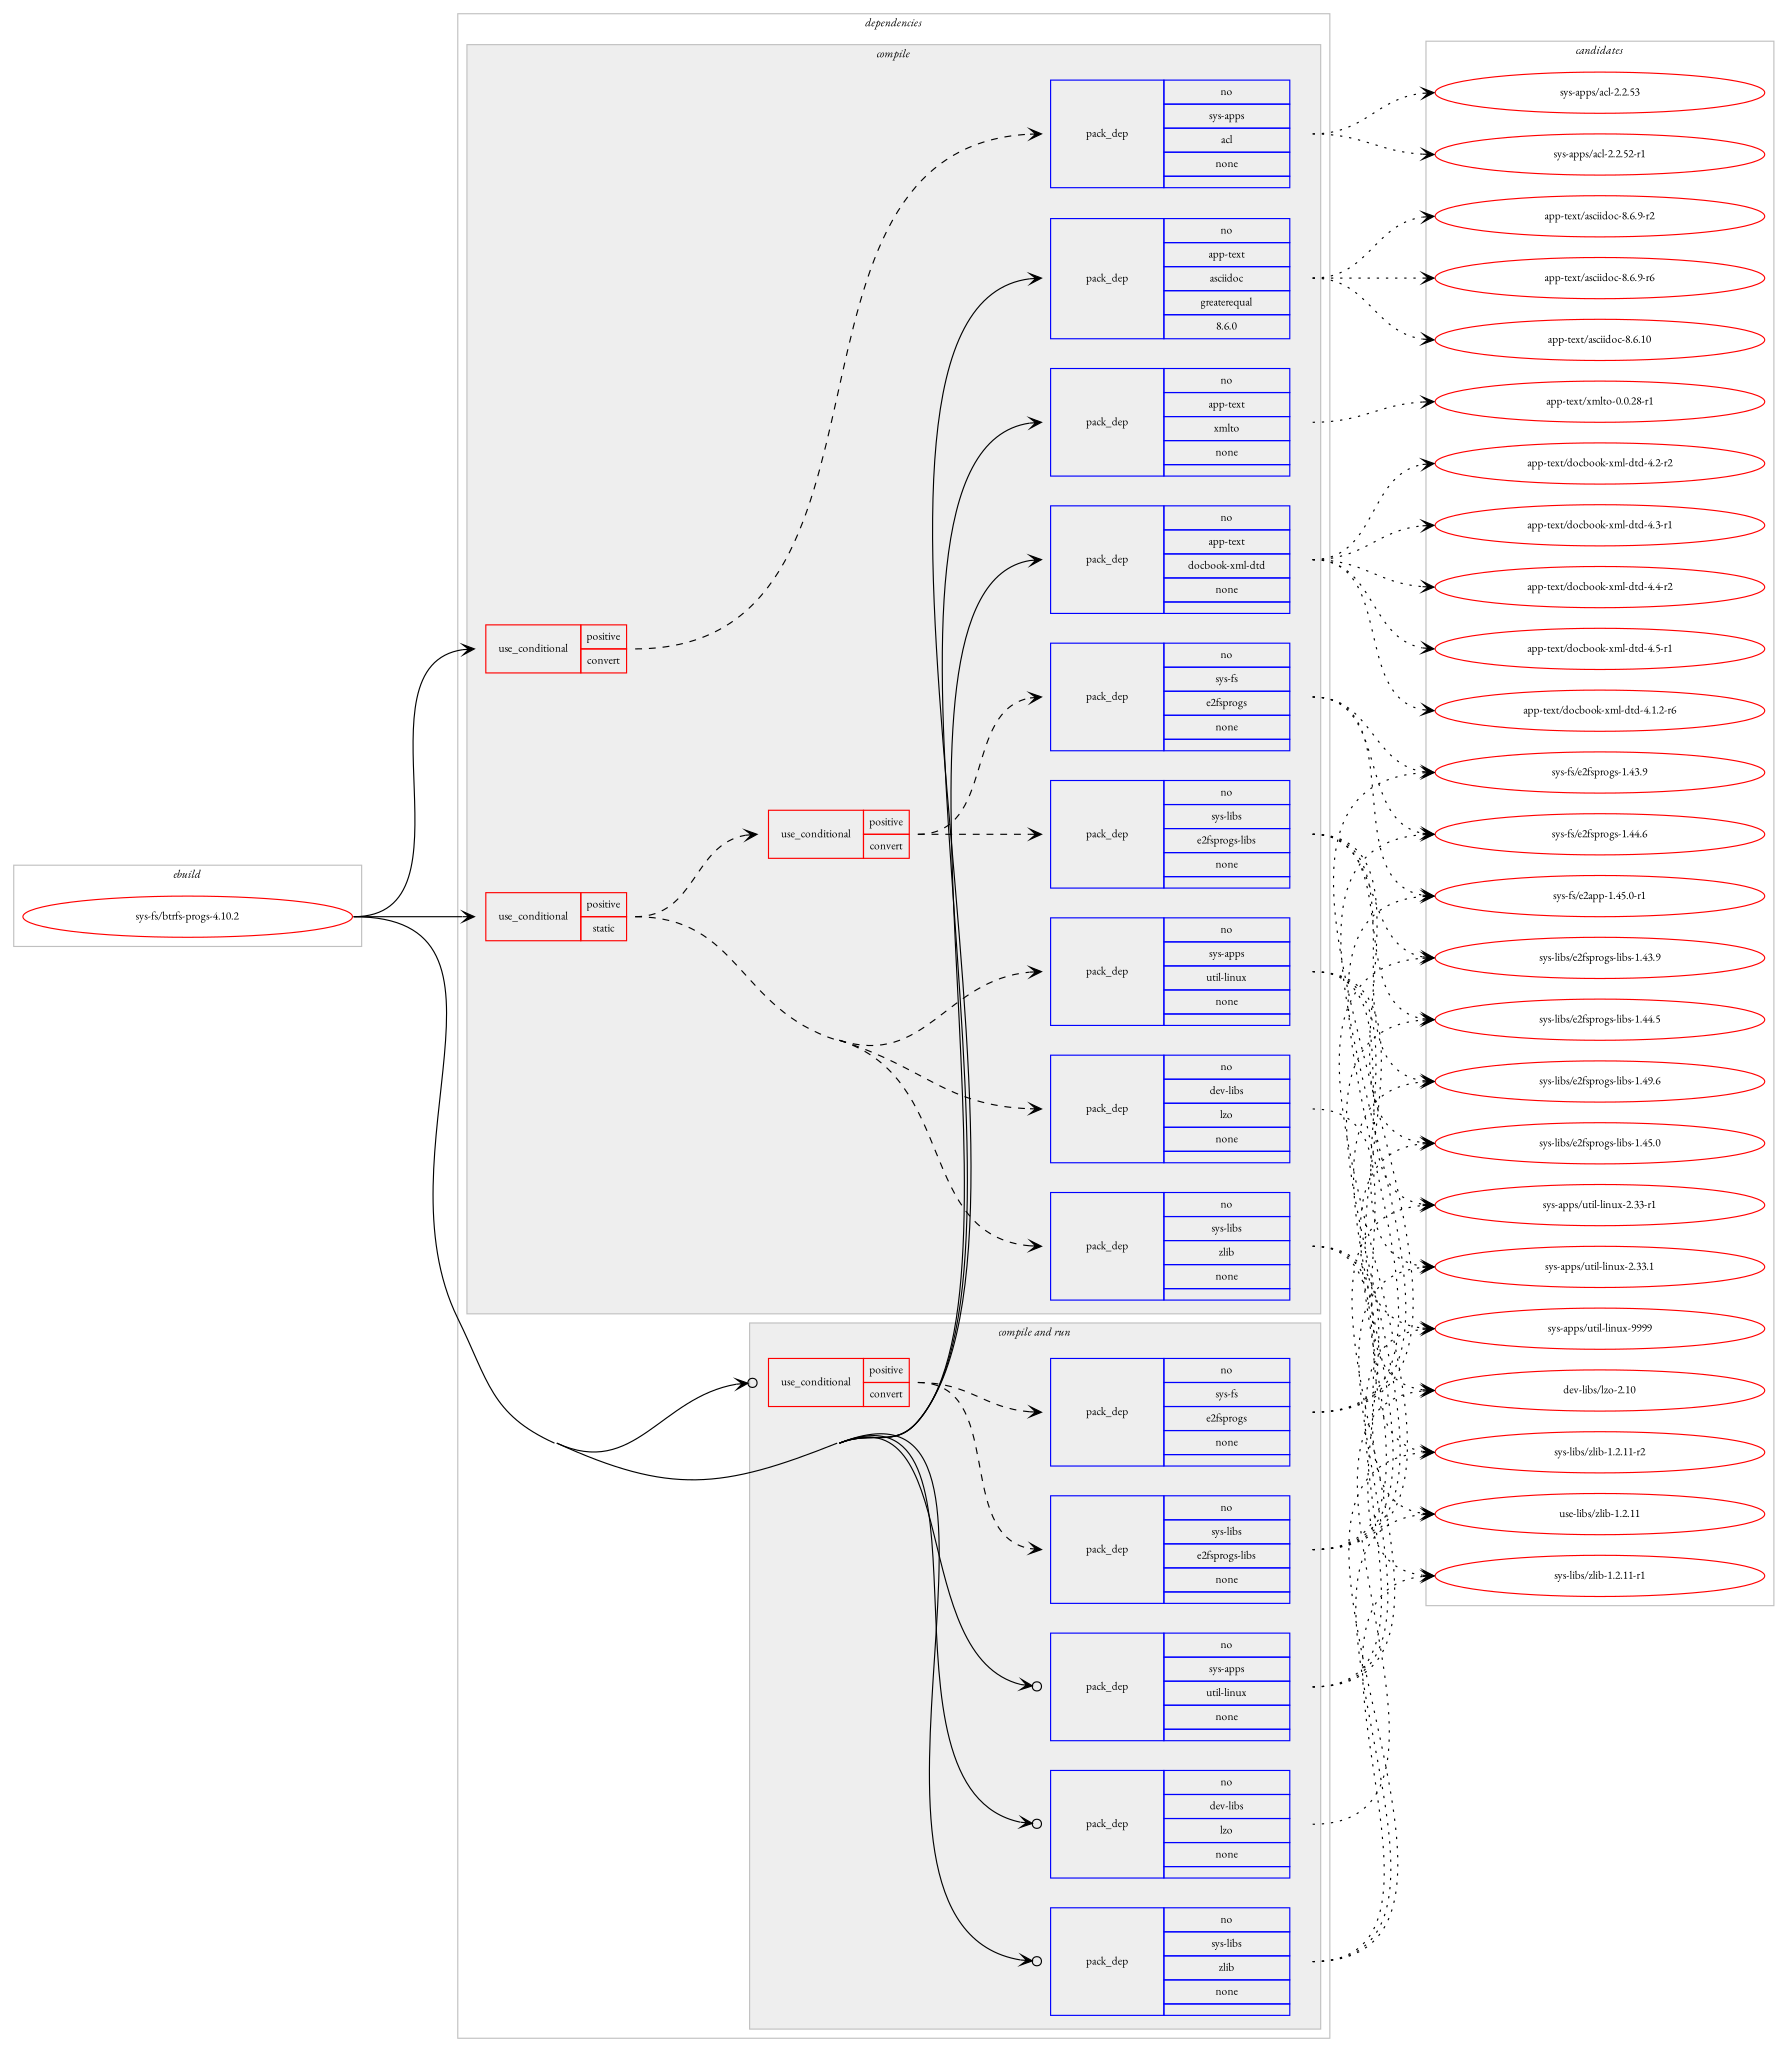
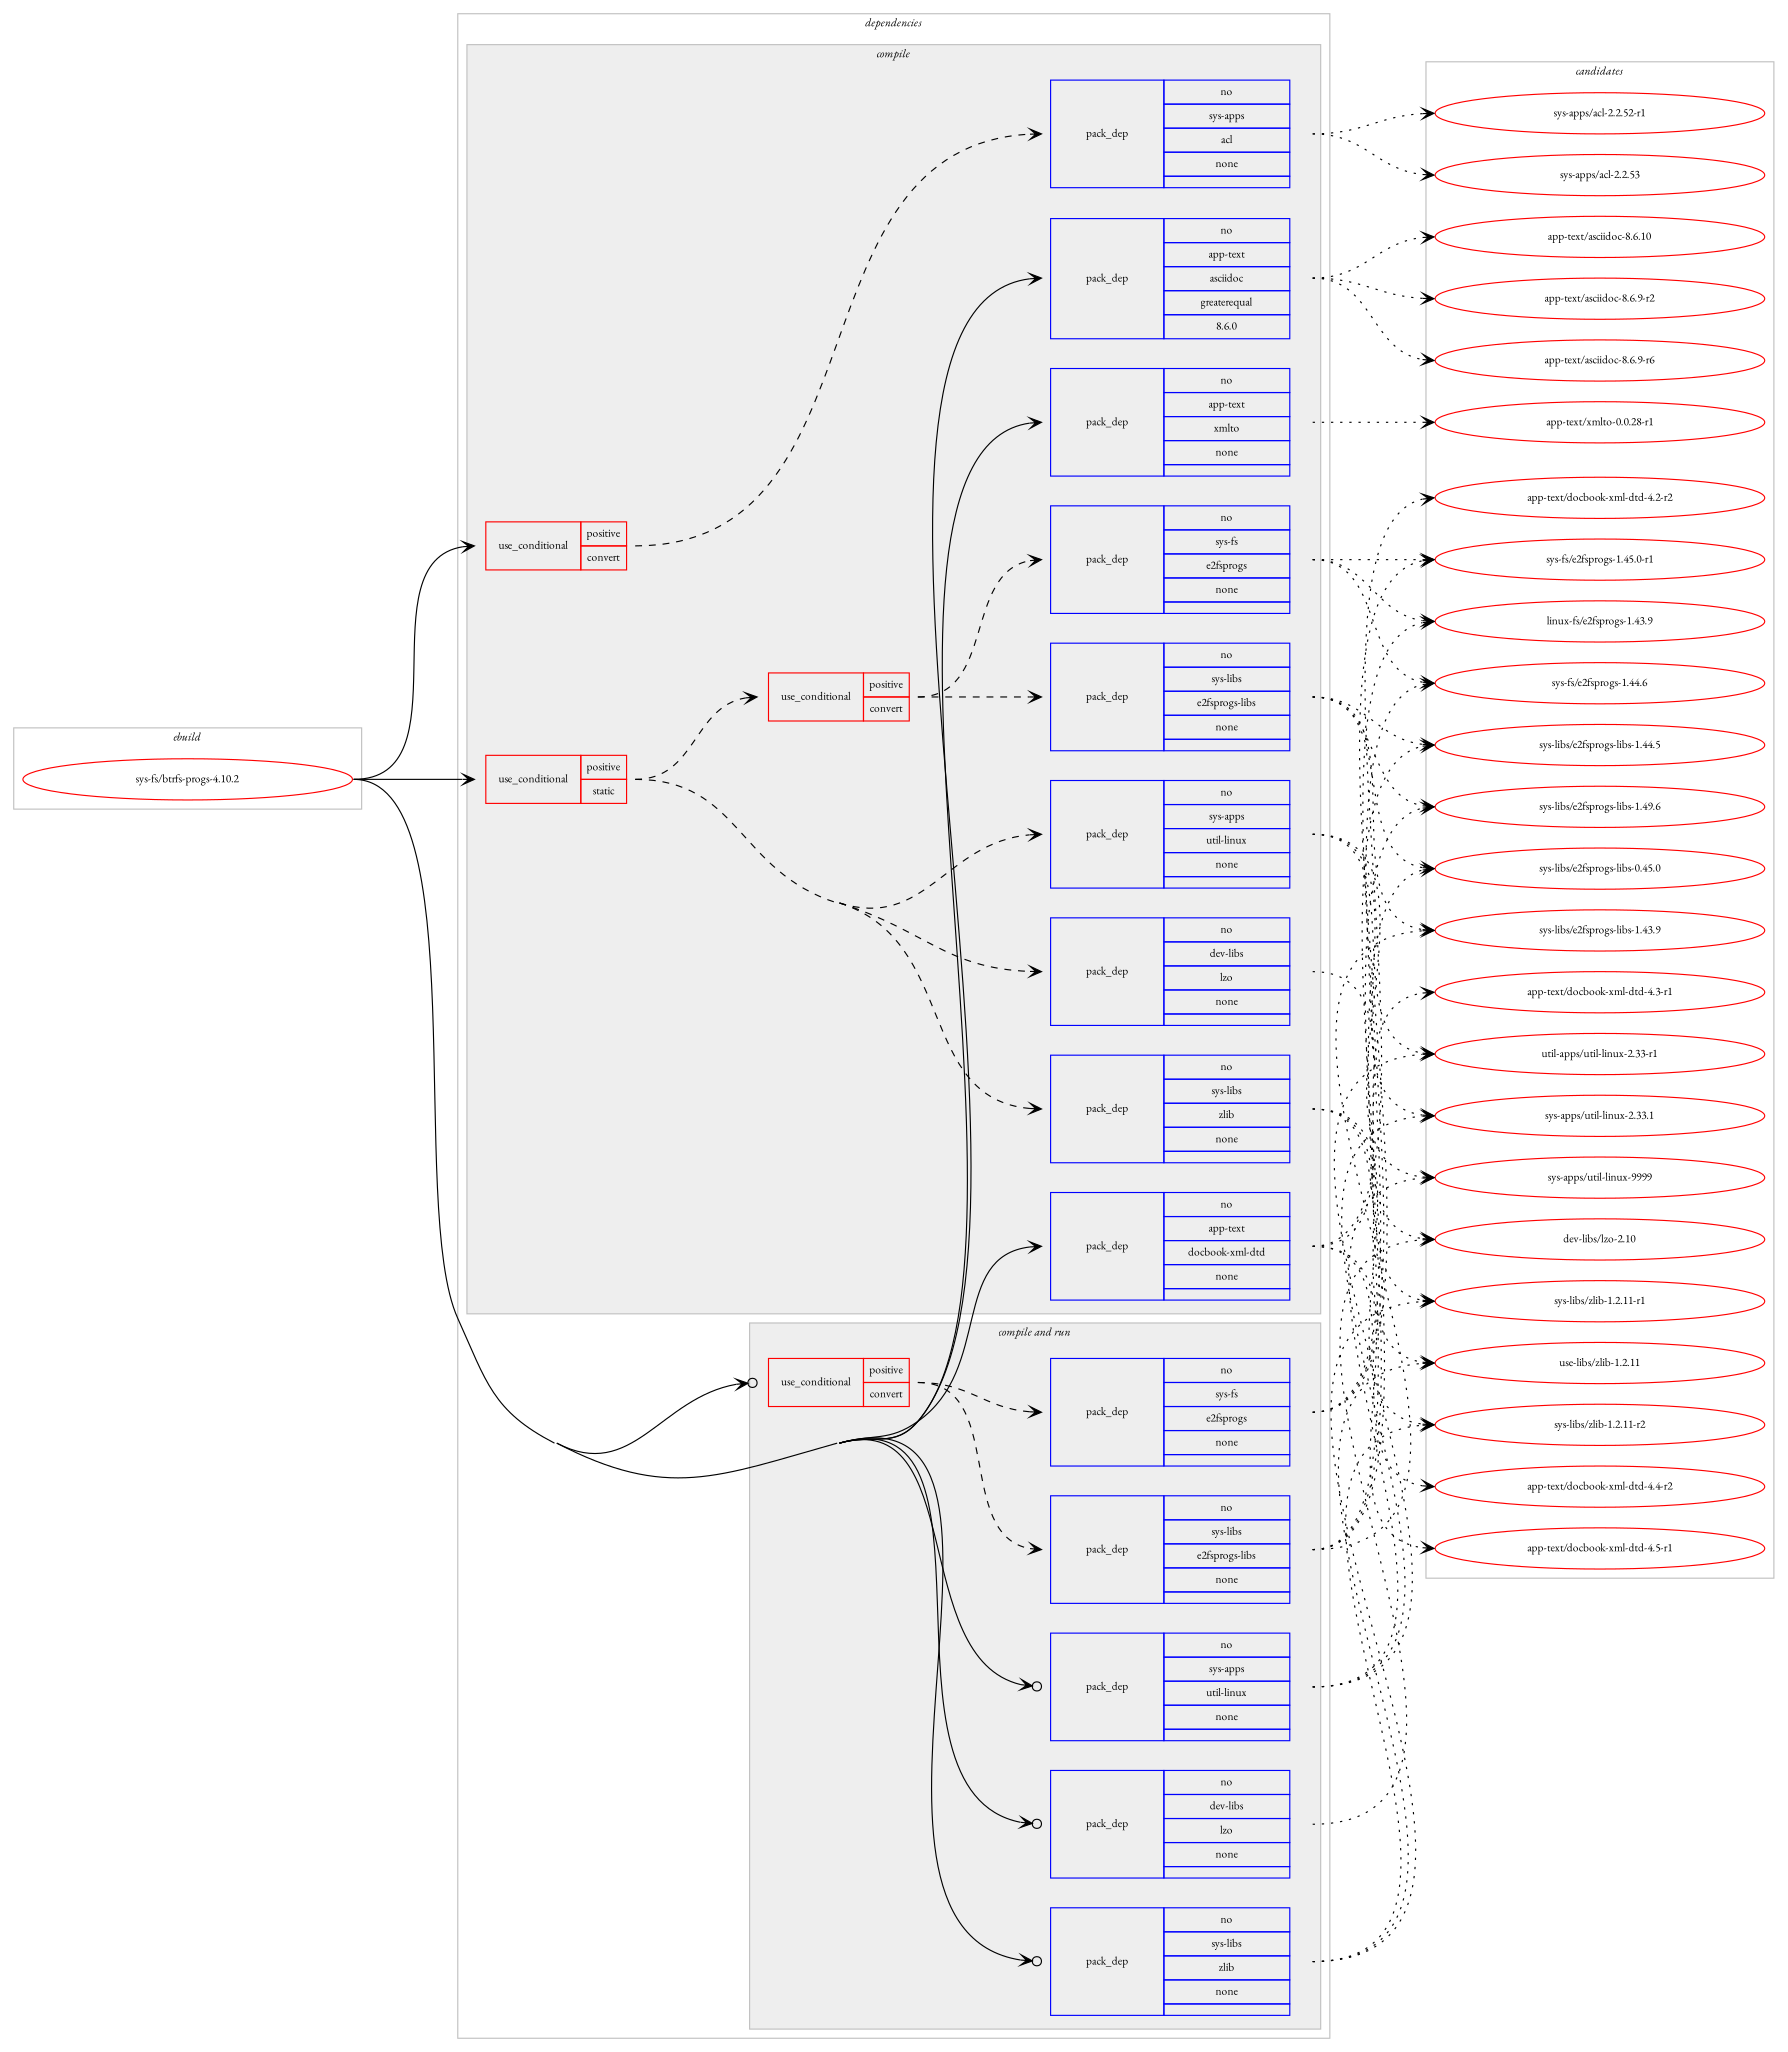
(1600, 711) -> none
(1600, 773) -> (1600, 621)
(1600, 896) -> (1600, 560)
(1600, 1143) -> (1600, 869)
(1600, 1205) -> (1600, 1054)
